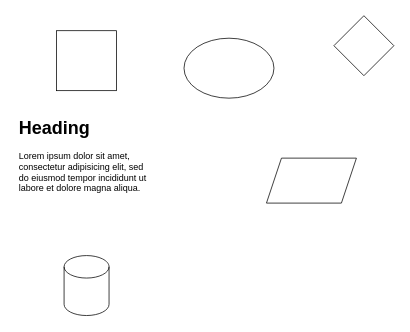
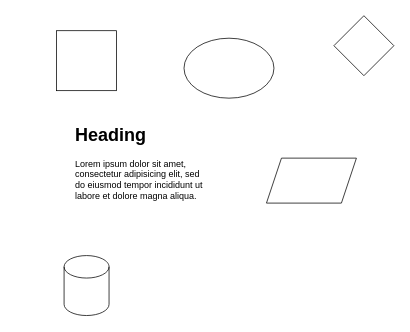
(87, 158) -> (143, 165)
